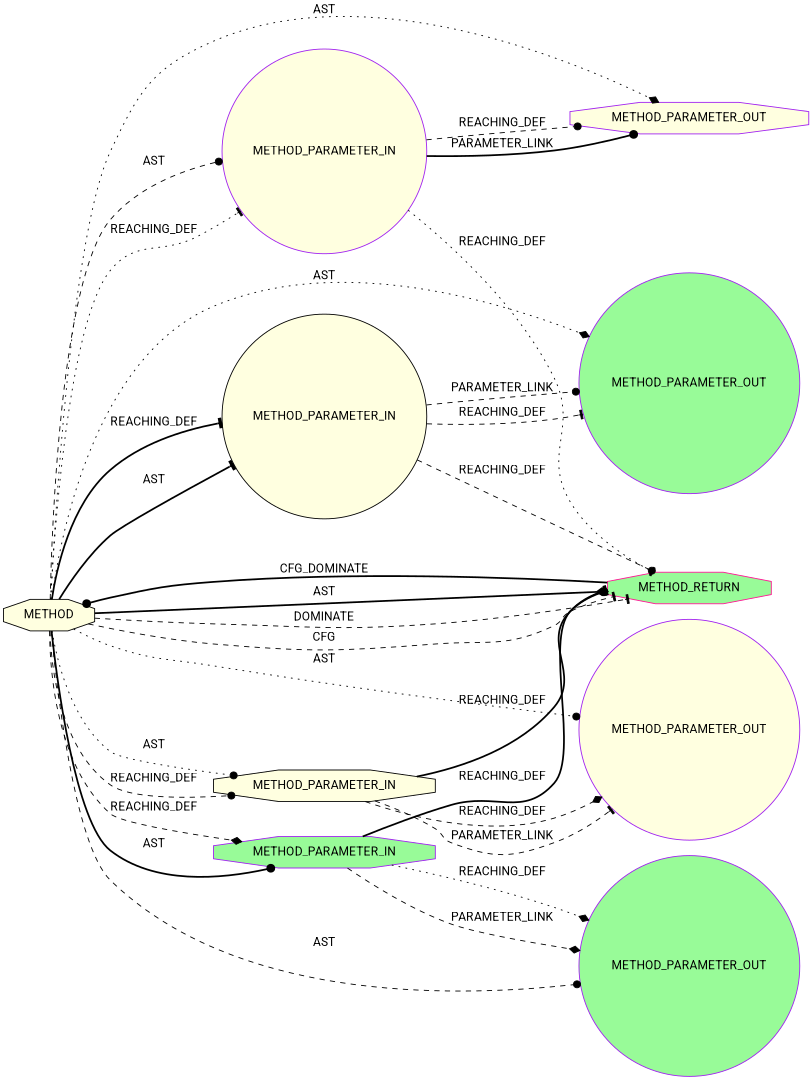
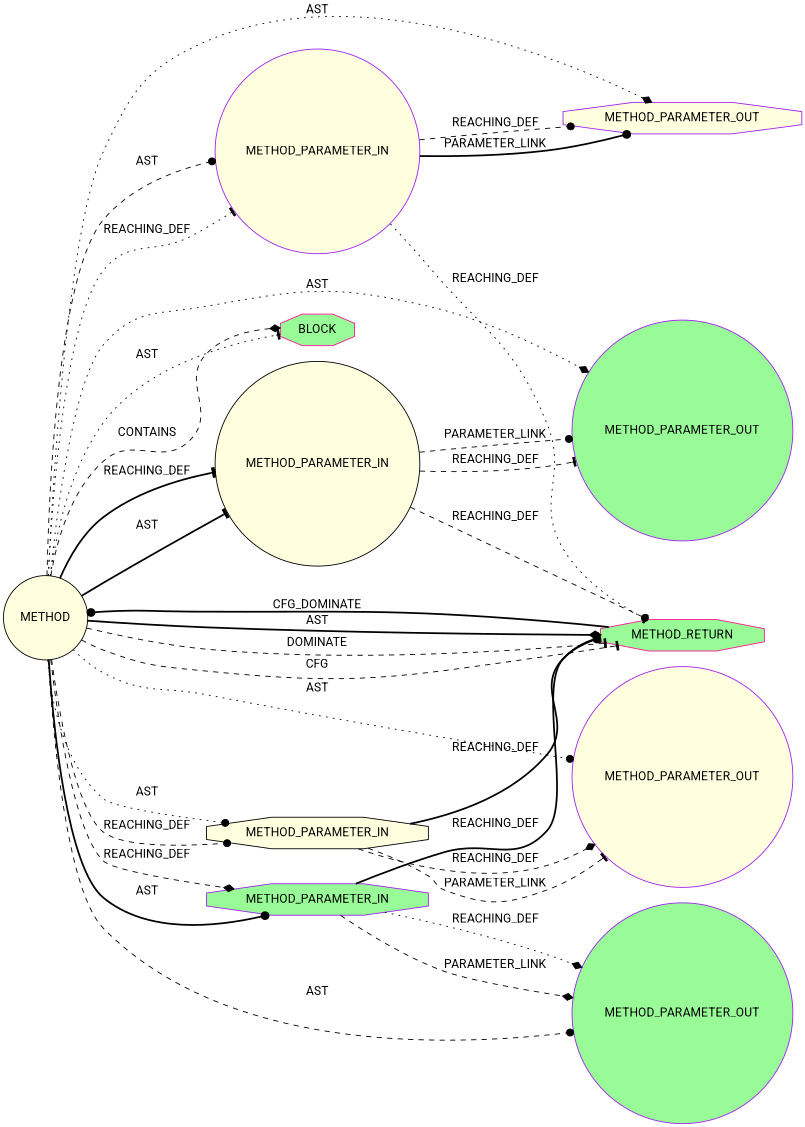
none -> (317, 330)
(49, 615) -> (46, 618)
